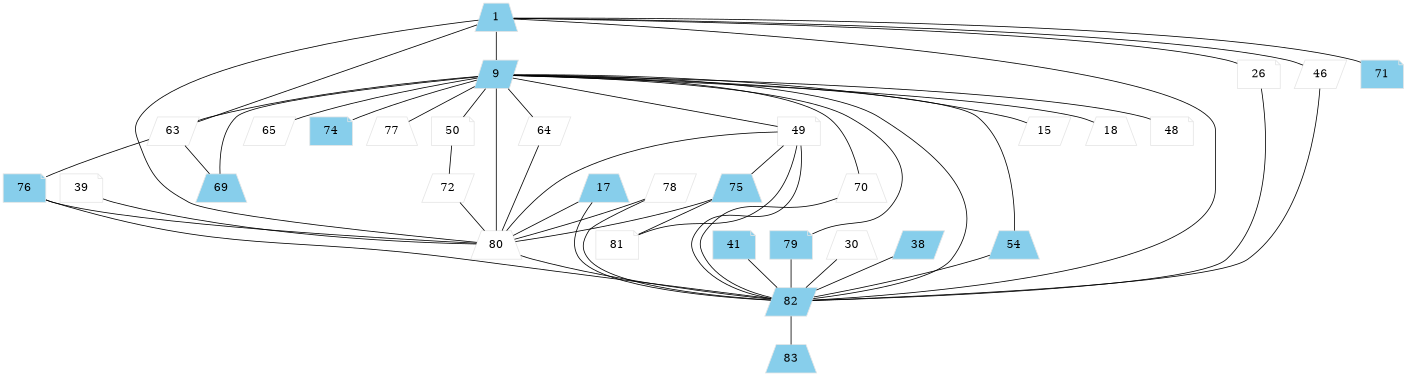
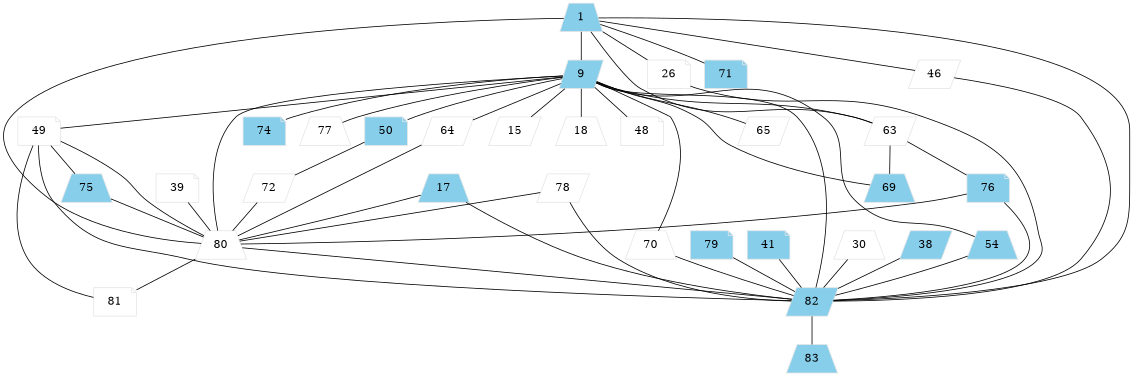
(822, 107) -> none
(453, 131) -> (386, 131)
(675, 217) -> (166, 275)
